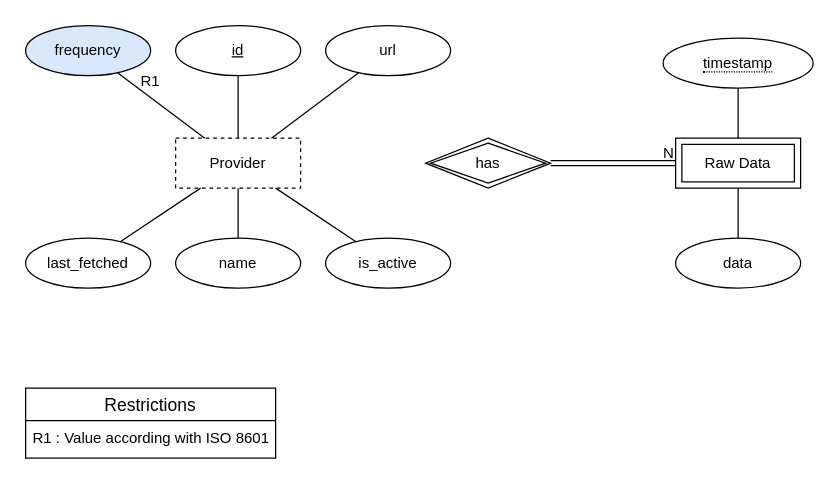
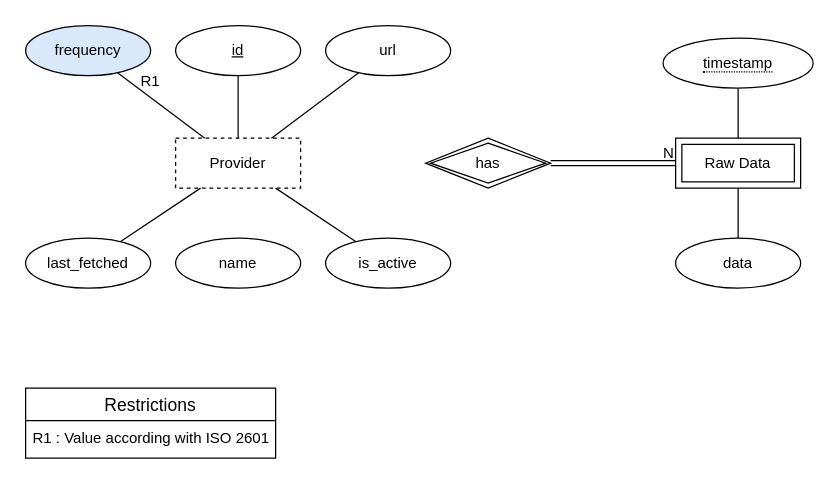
(238, 213) -> none
(156, 438) -> (156, 438)
